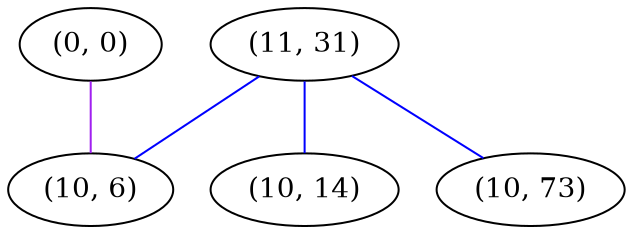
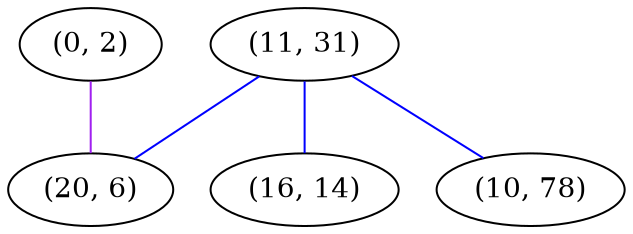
(91, 44) -> (91, 44)
(91, 190) -> (91, 190)
(305, 190) -> (305, 190)
(531, 190) -> (531, 190)
